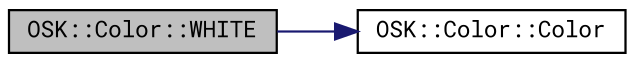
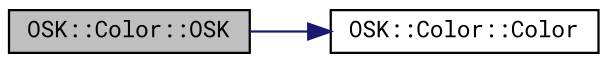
(143, 32) -> (129, 32)
